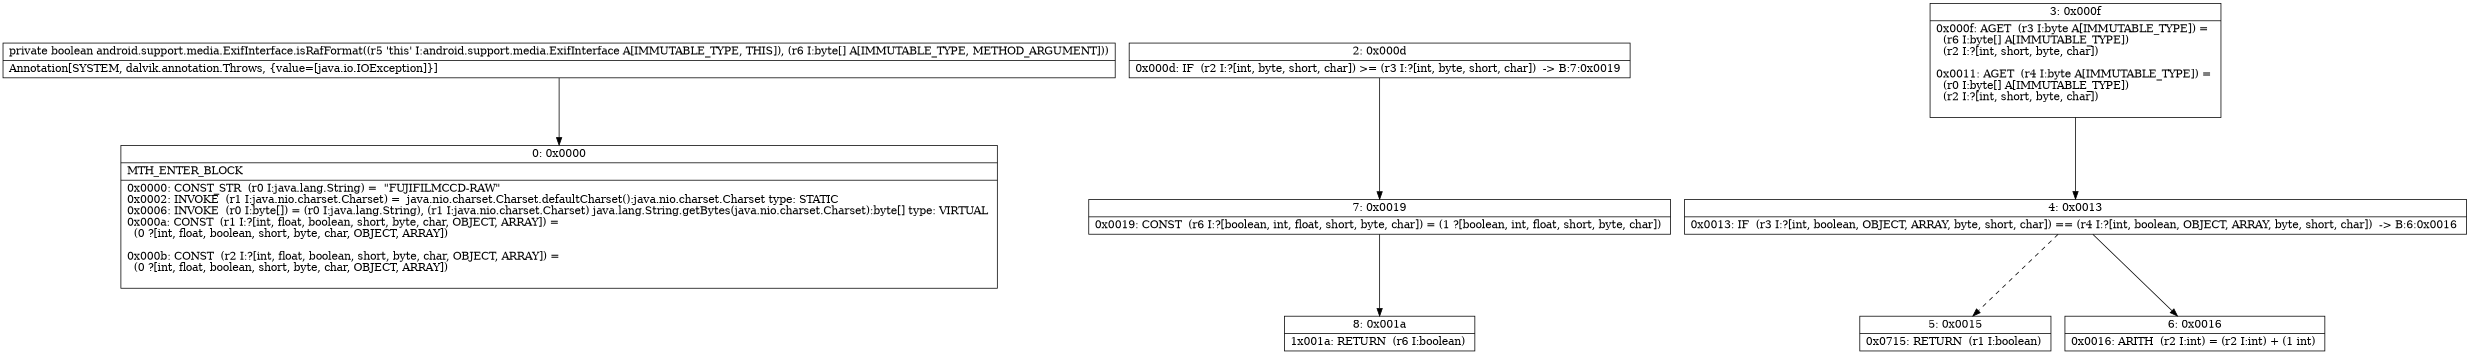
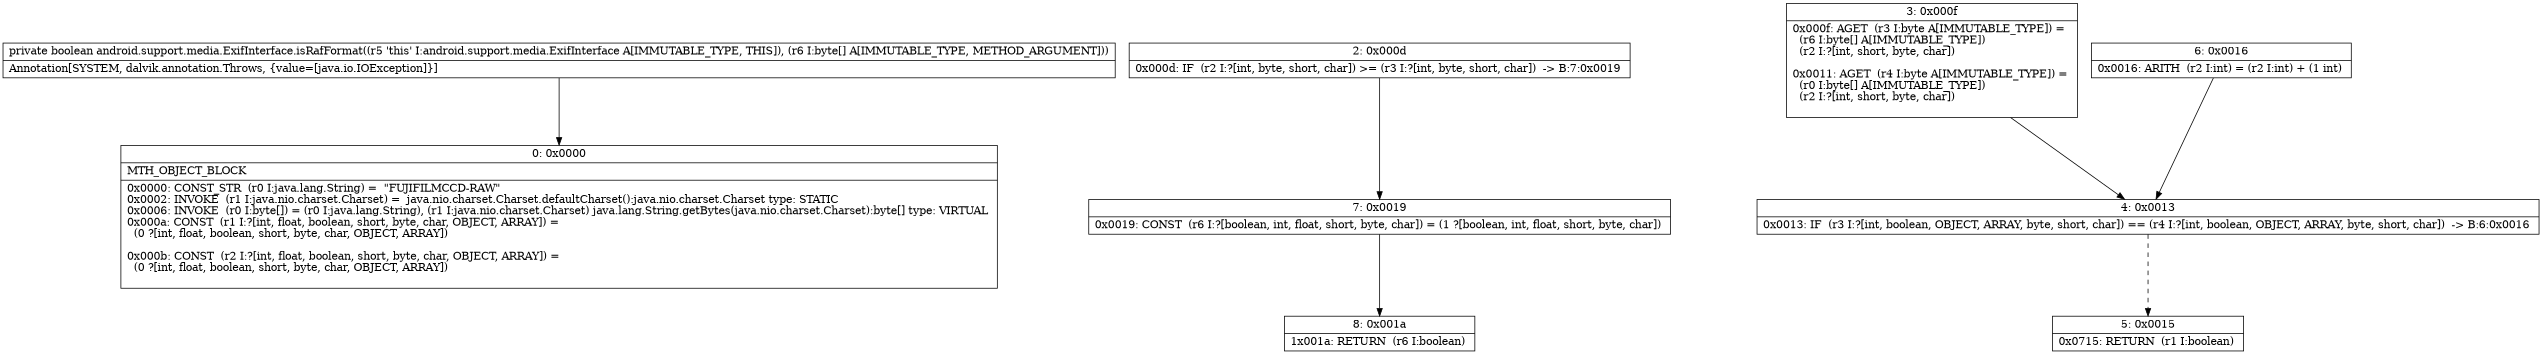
(185, 171) -> (187, 171)
(2132, 273) -> (2186, 135)
